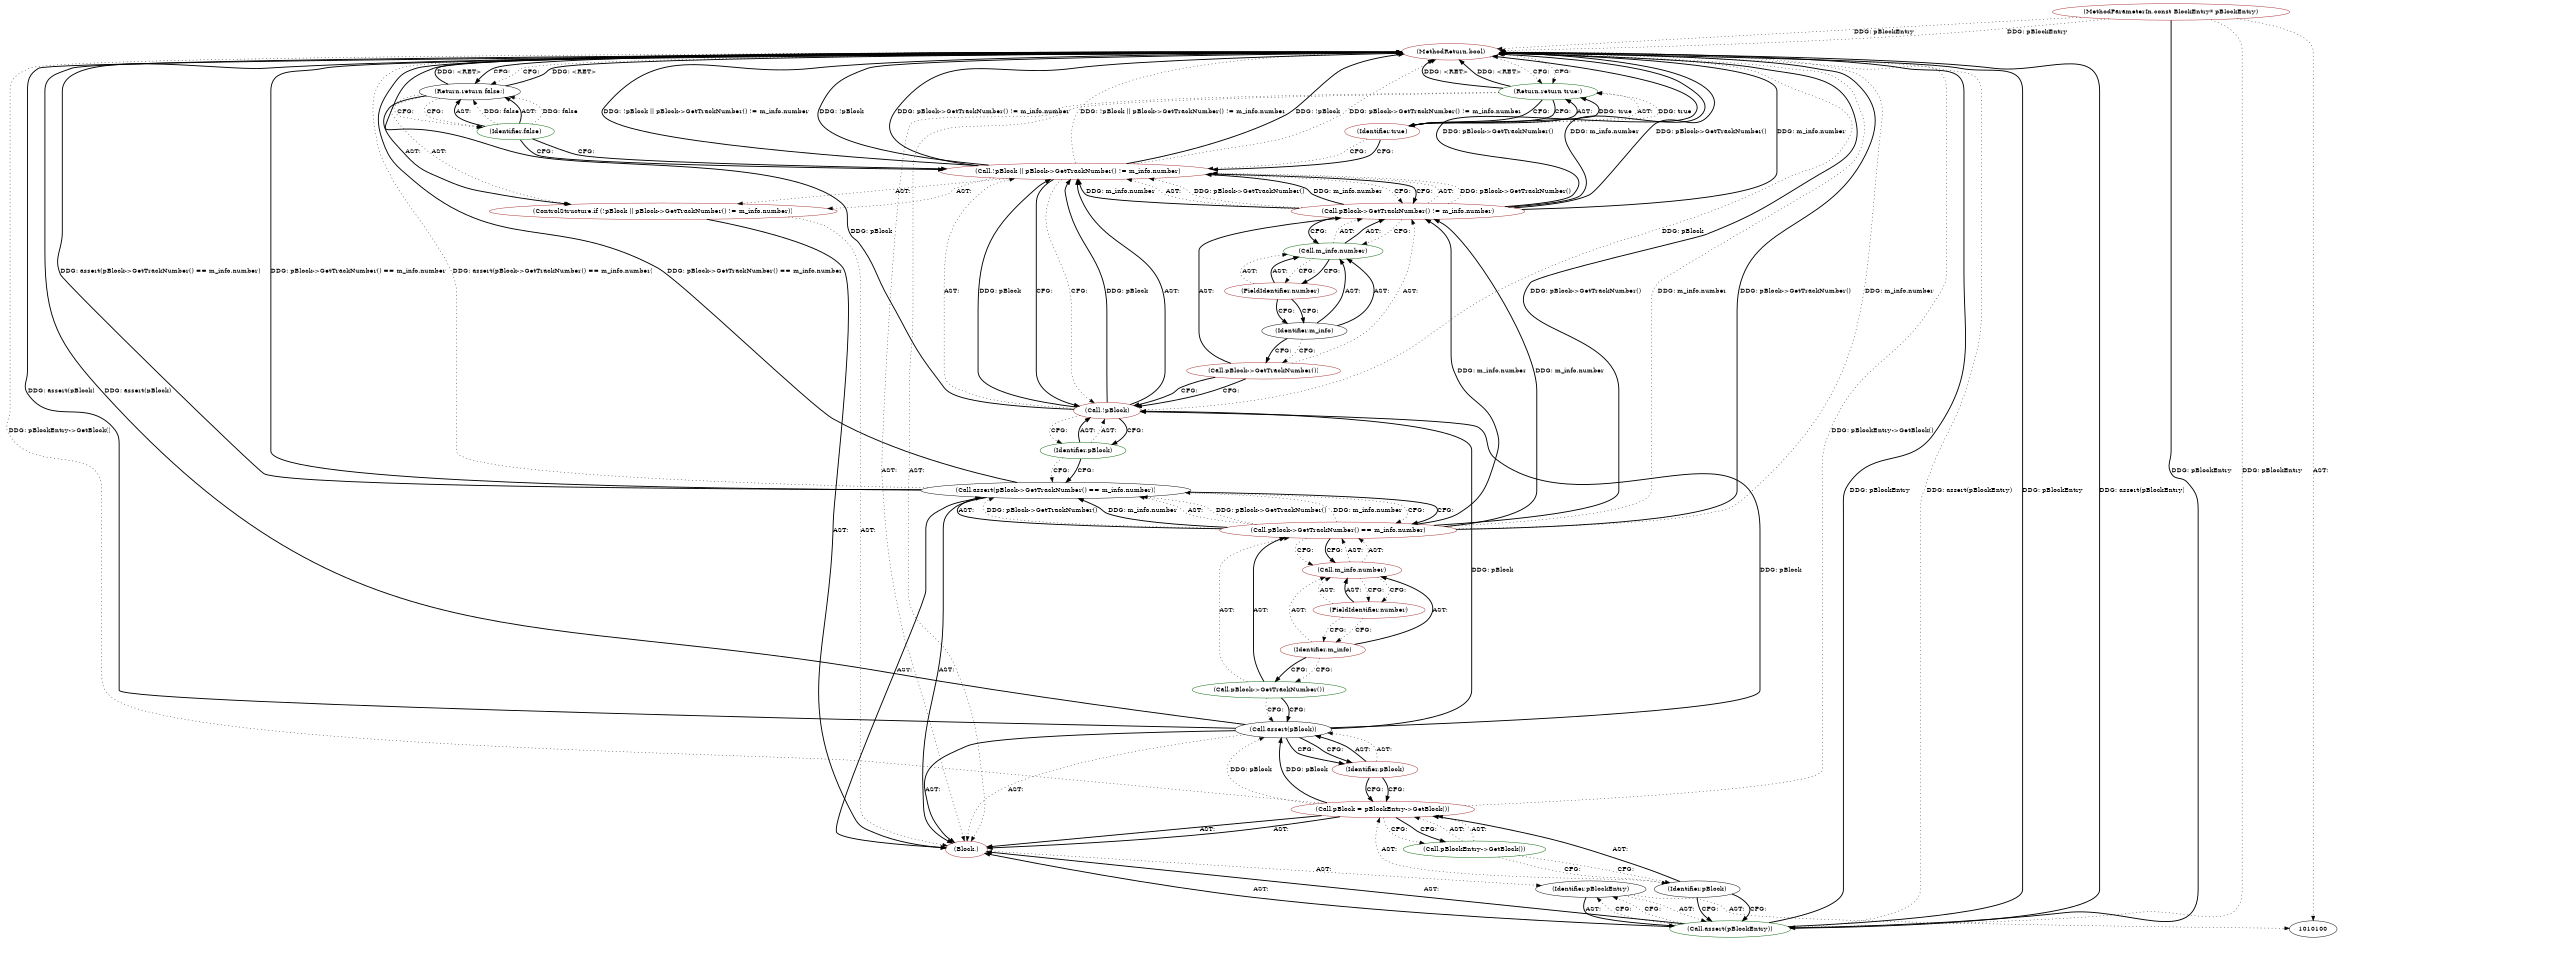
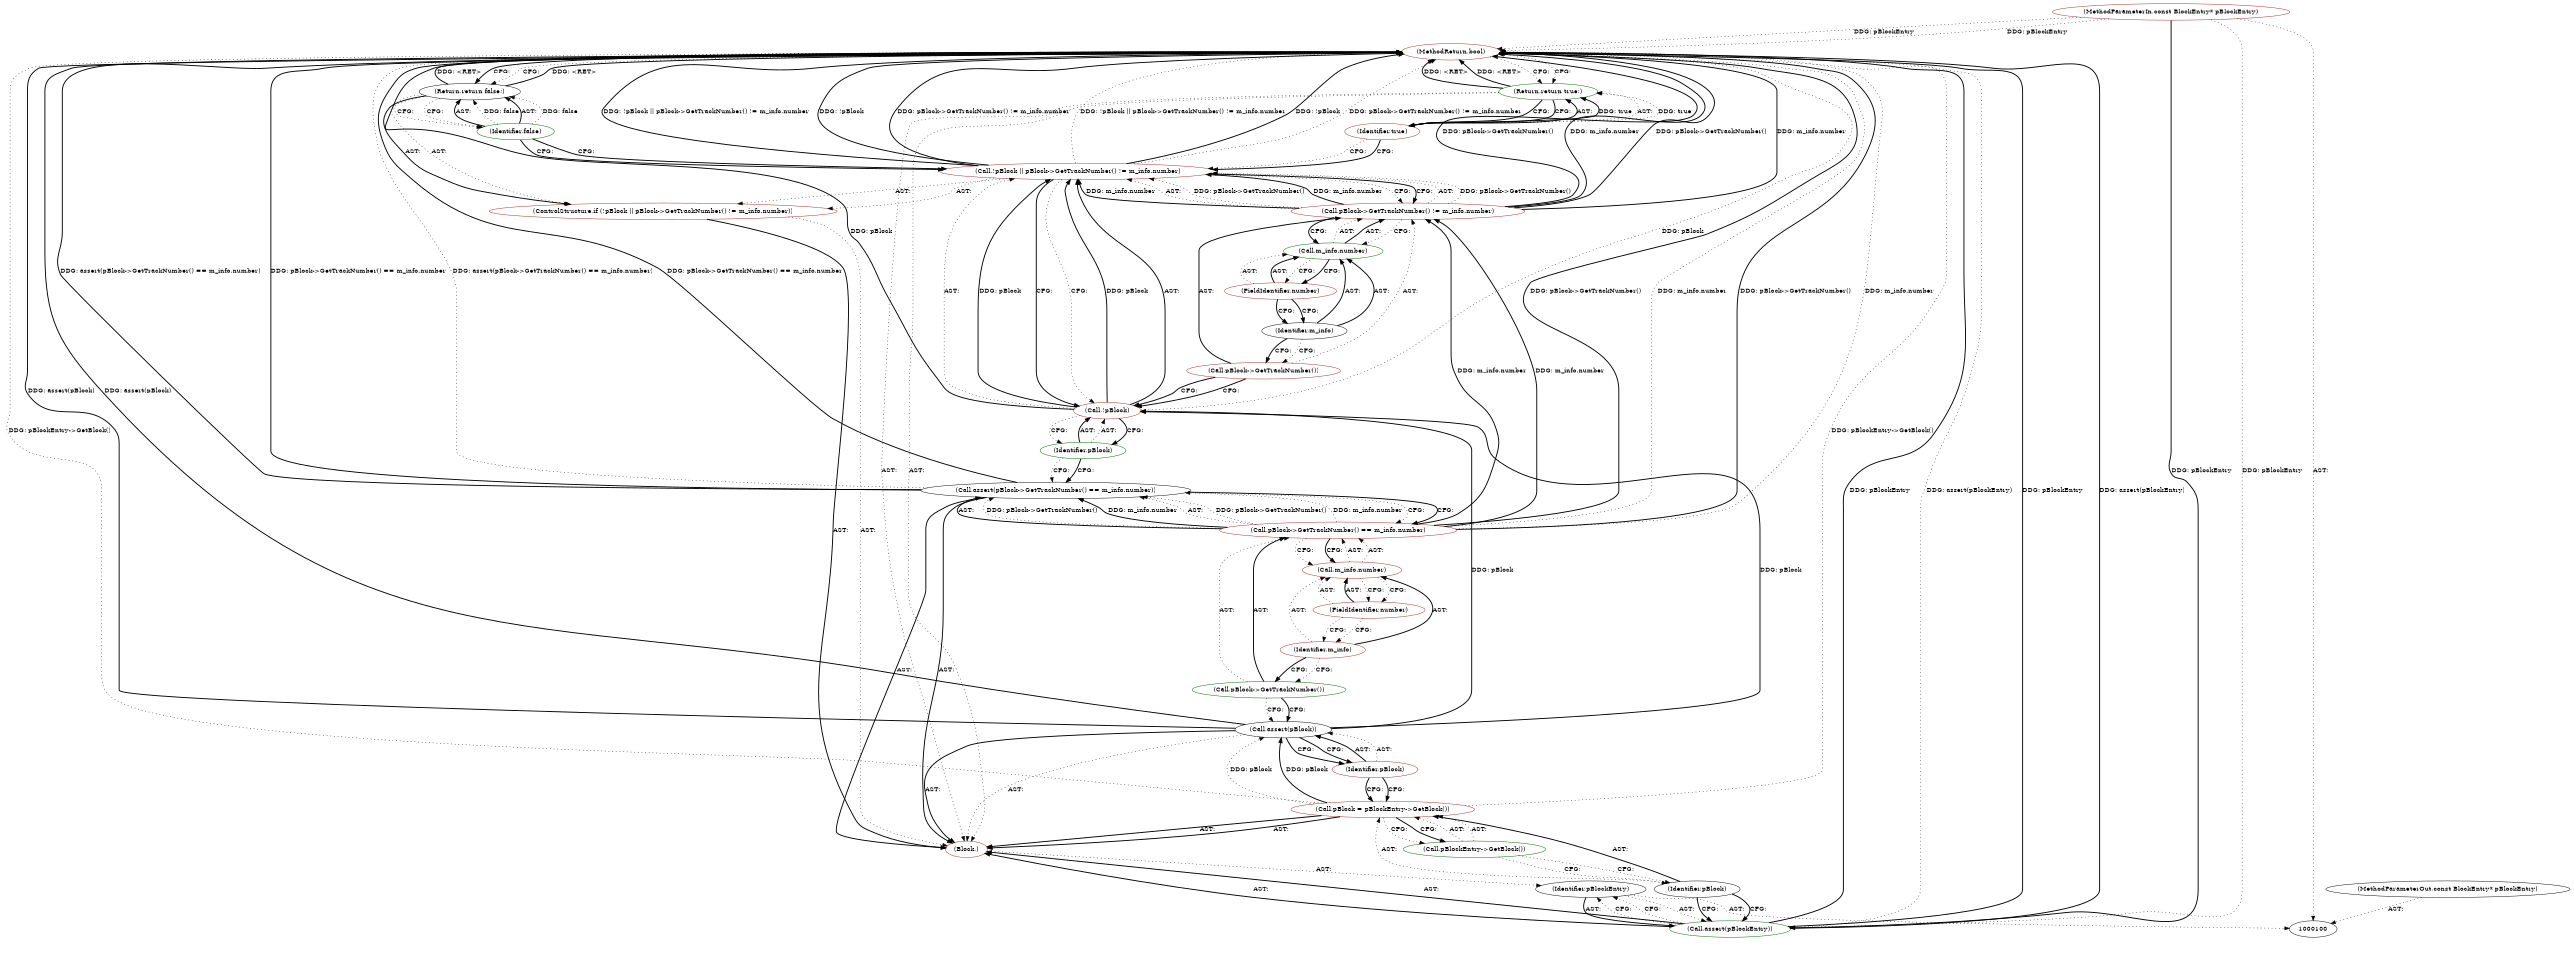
none -> (2448, 889)
(2313, 929) -> (2313, 929)
